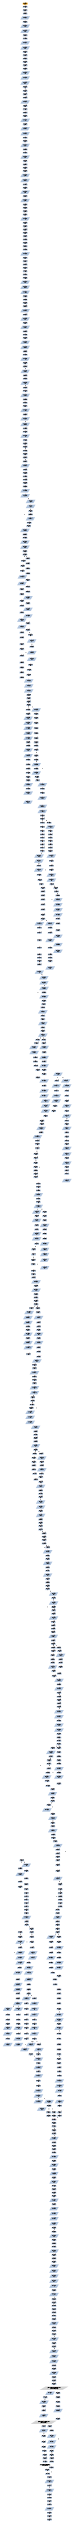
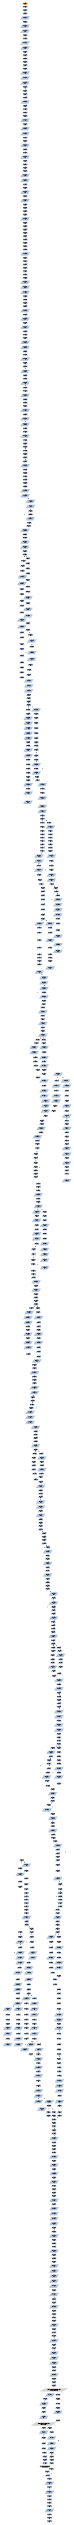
(54, 2306) -> (54, 2307)
